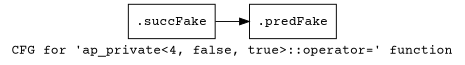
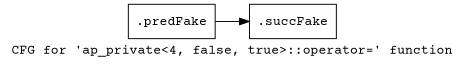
(227, 21) -> (227, 21)
